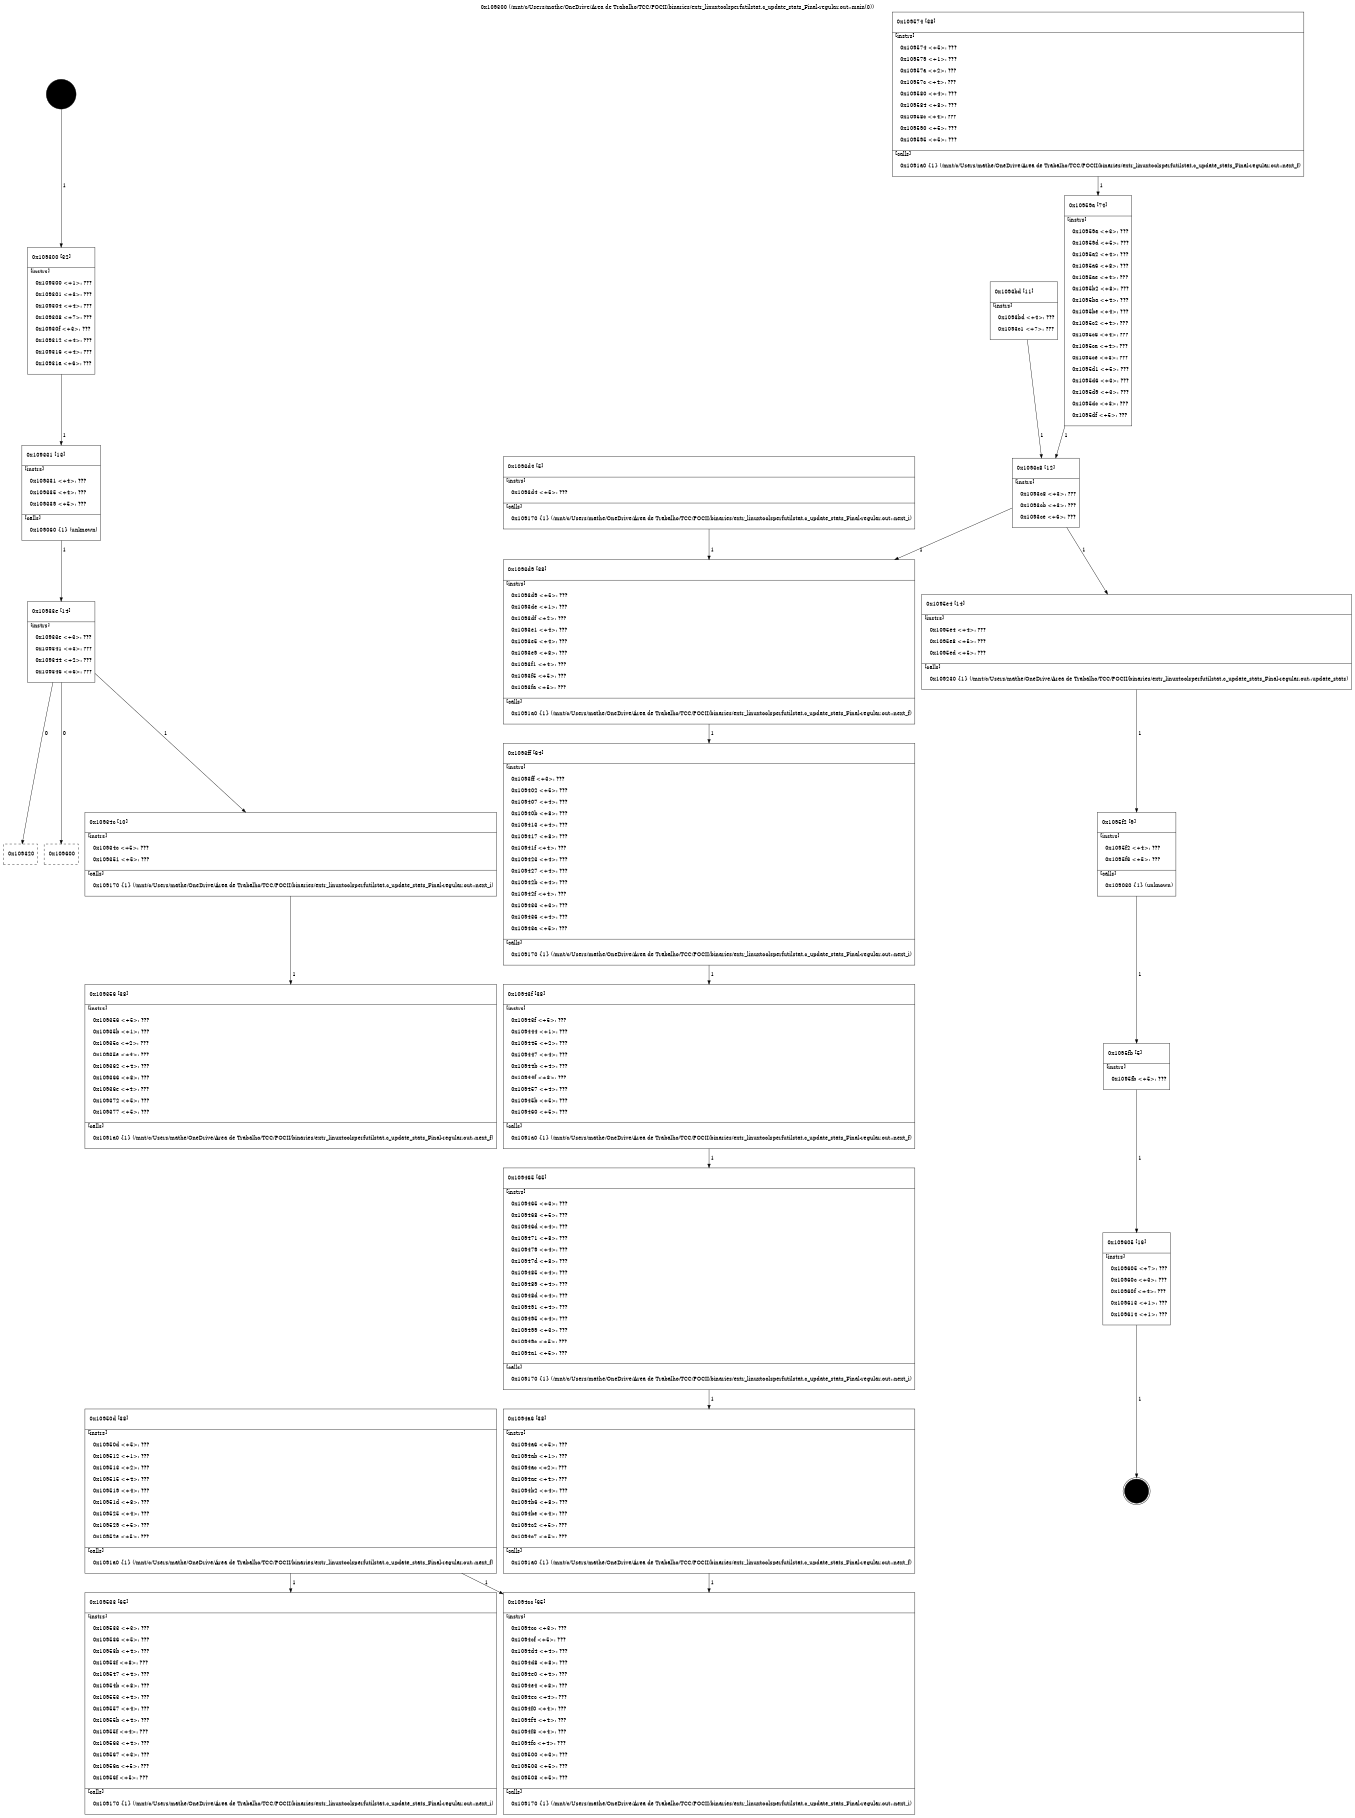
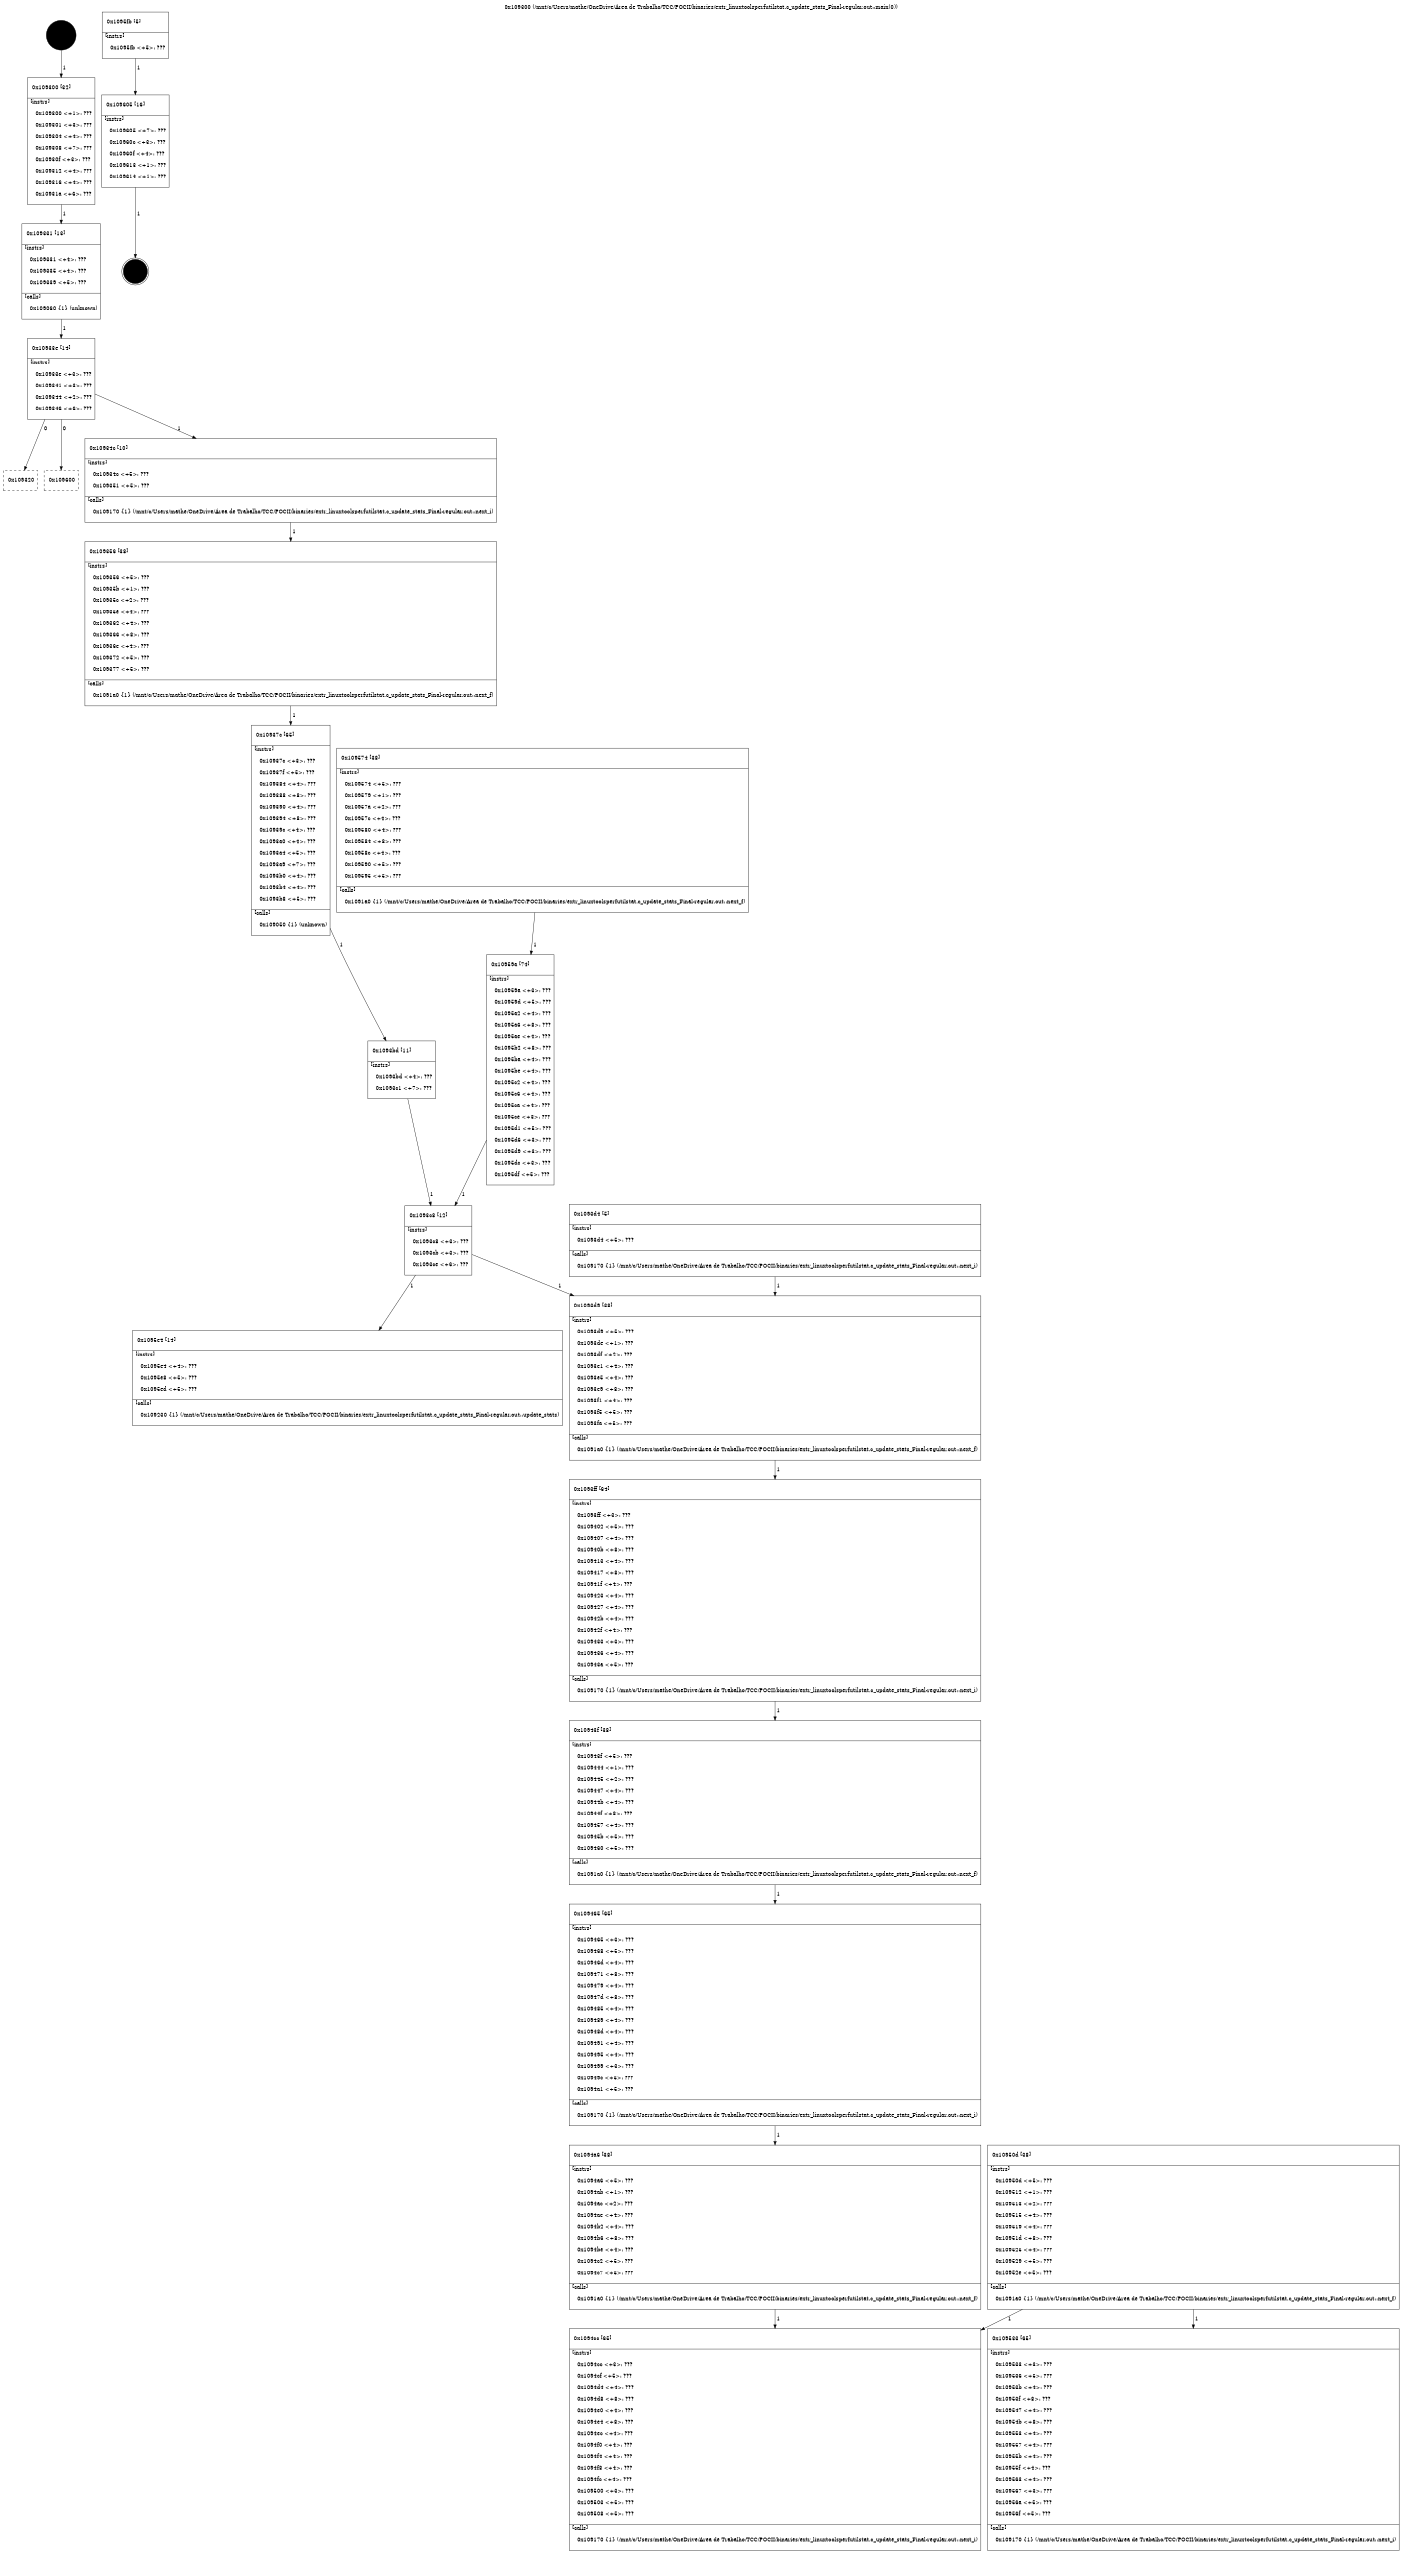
none -> (291, 830)
(1137, 854) -> none
